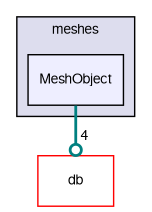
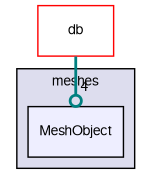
(76, 125) -> (76, 78)
